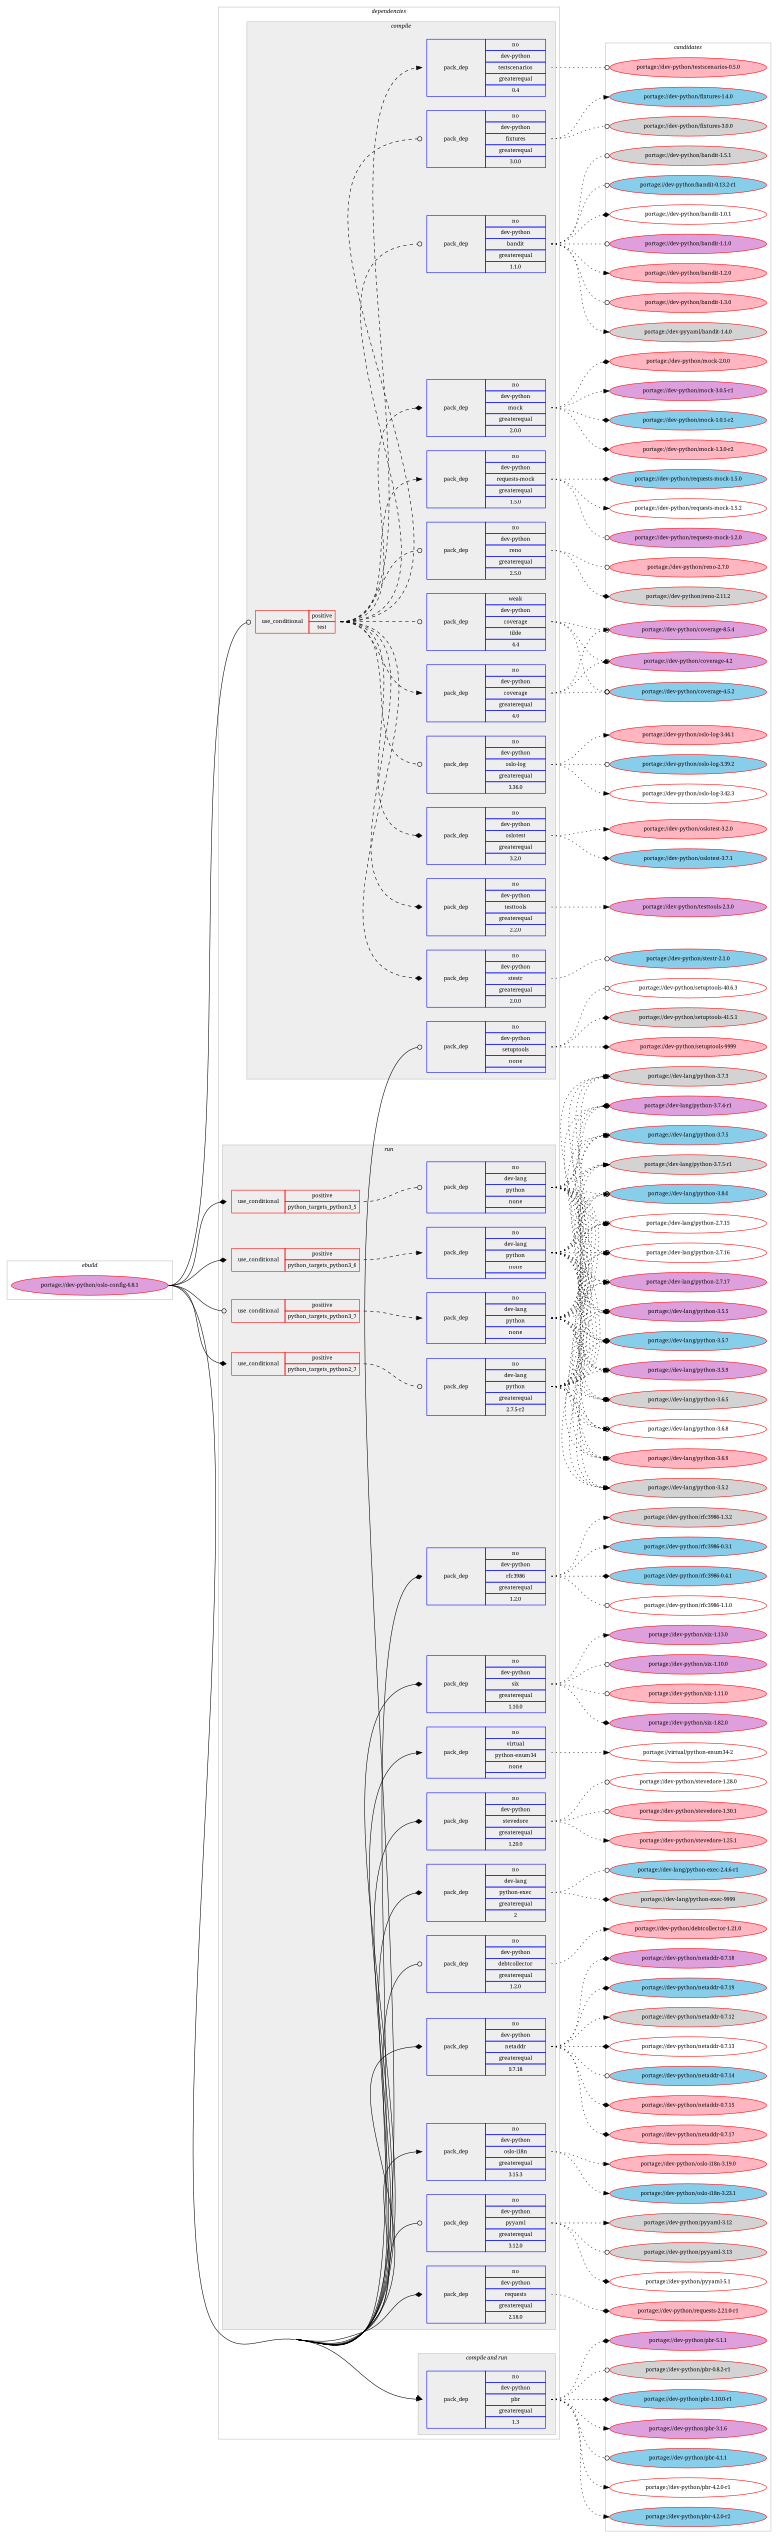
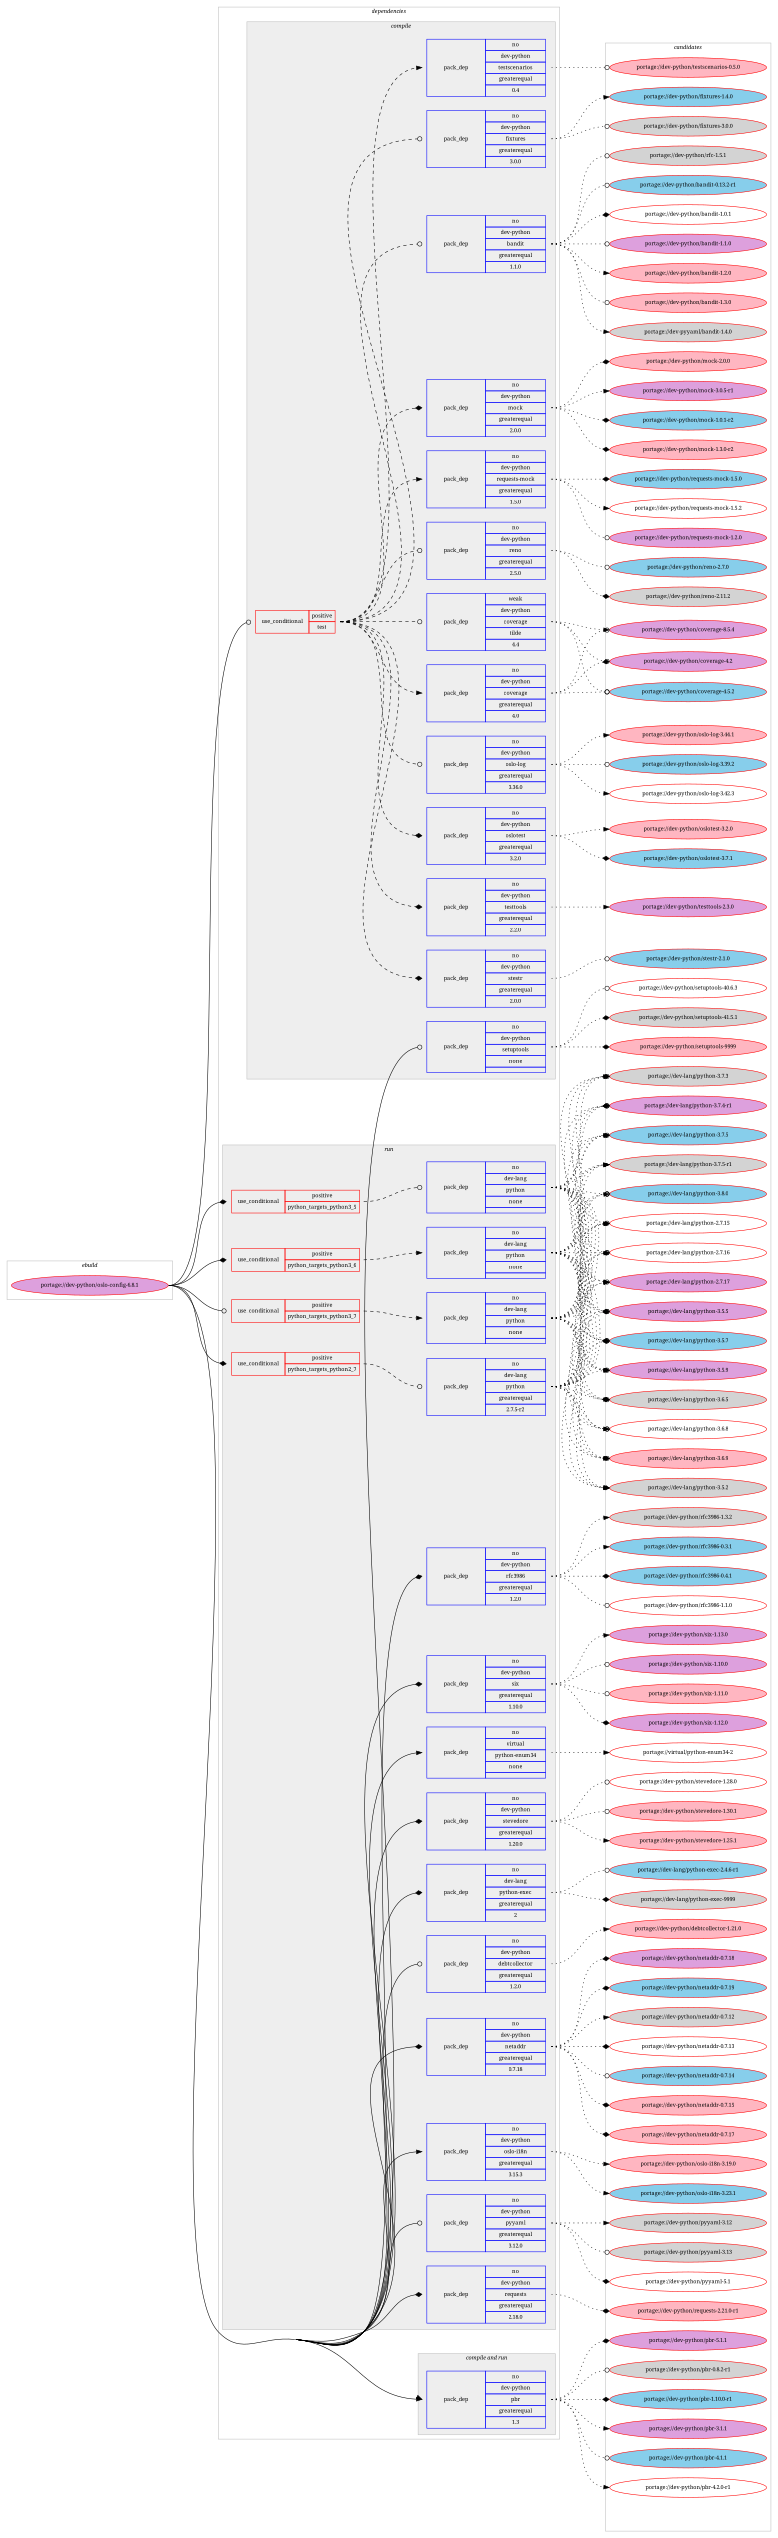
(688, 156) -> (688, 156)
(688, 567) -> (688, 567)
(688, 1723) -> (688, 1723)
(688, 2429) -> (688, 2429)
(688, 2517) -> none
